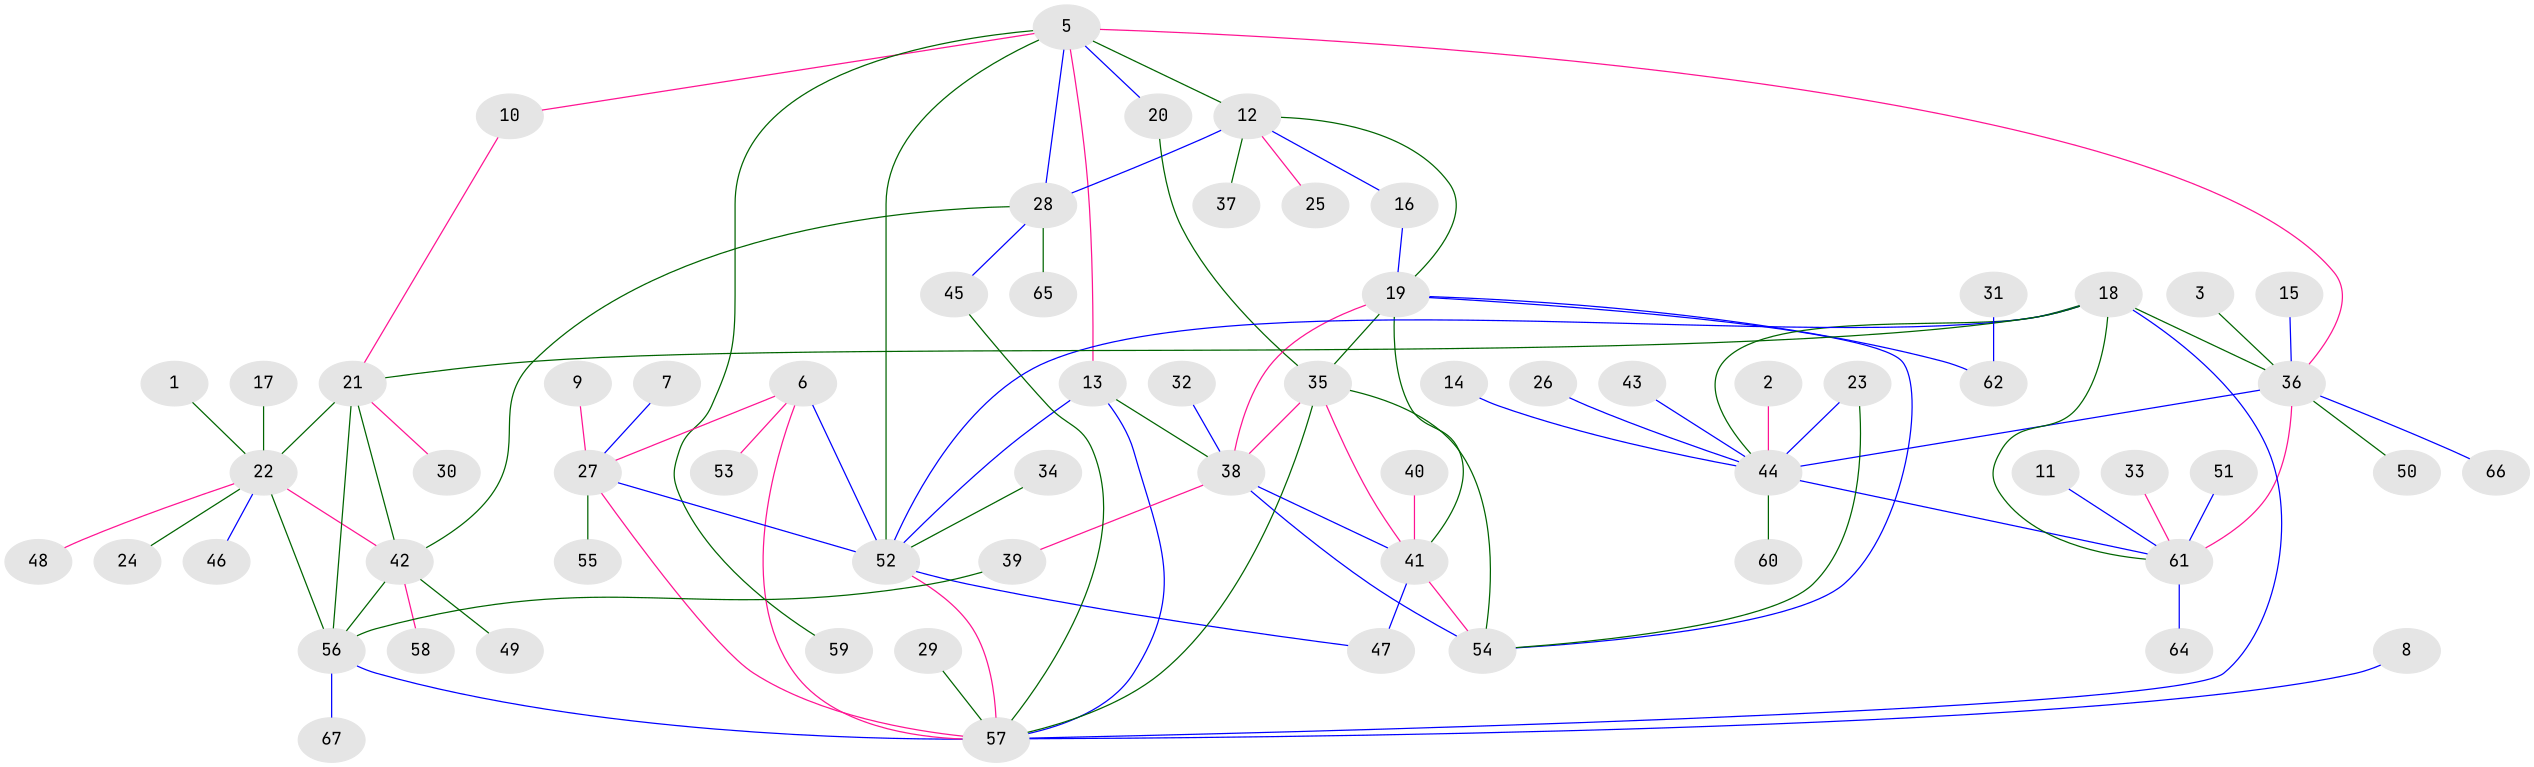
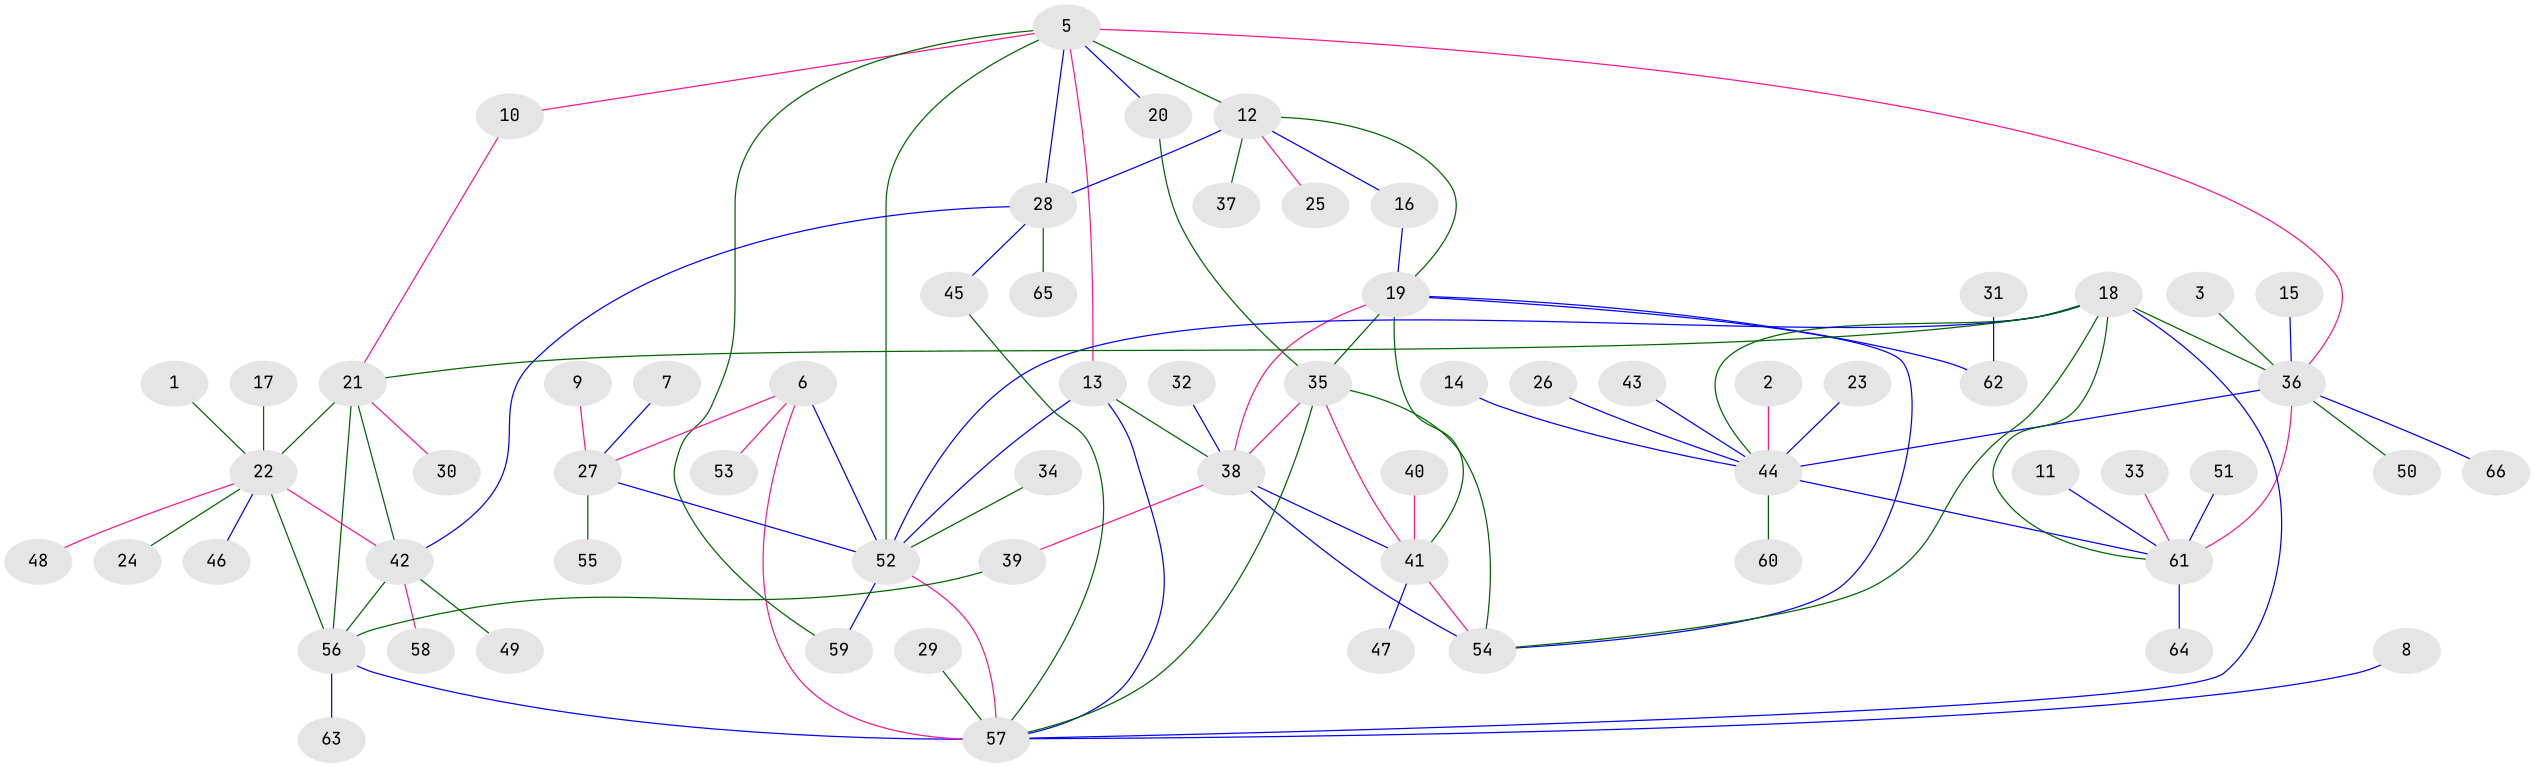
(650, 282) -> (650, 282)
(1772, 606) -> (1869, 587)
(1131, 614) -> (863, 606)
(747, 668) -> none
(332, 740) -> (332, 740)
